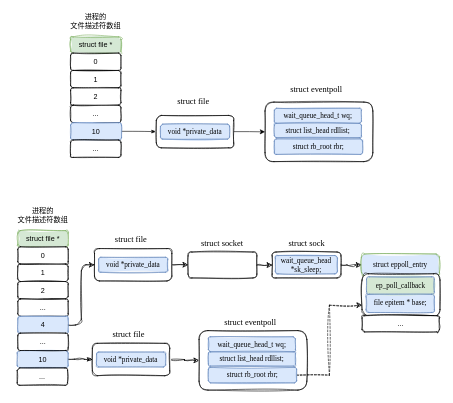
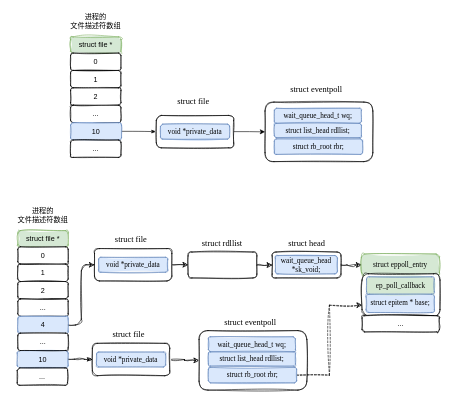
(222, 245) -> (222, 245)
(307, 245) -> (307, 245)
(306, 265) -> (306, 265)
(401, 265) -> (401, 265)
(401, 303) -> (401, 303)
